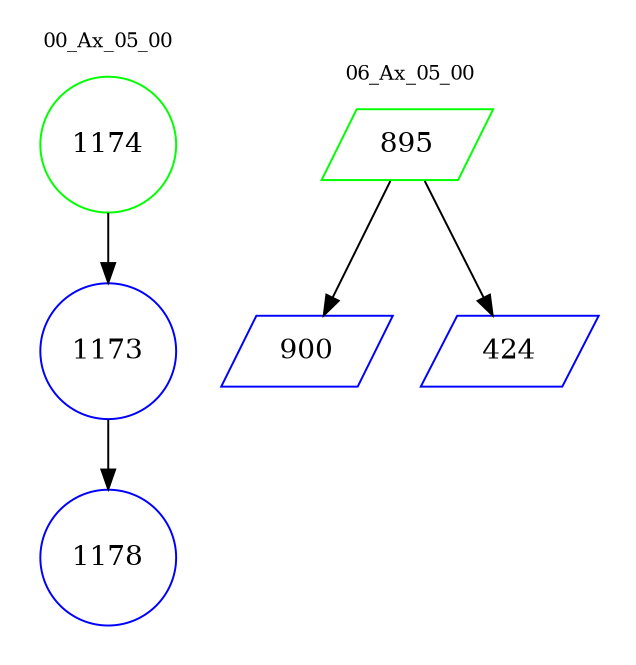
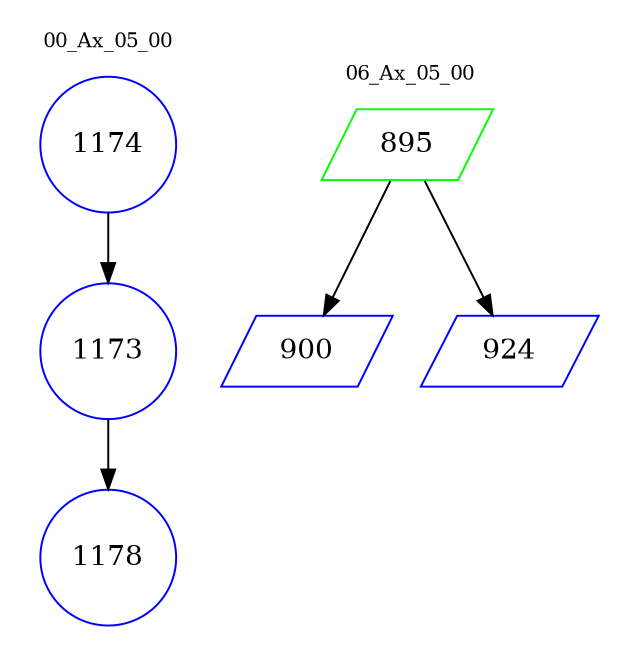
(108, 145) -> (108, 145)
(510, 351) -> (510, 351)
